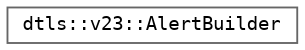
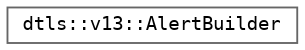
(152, 25) -> (152, 25)
